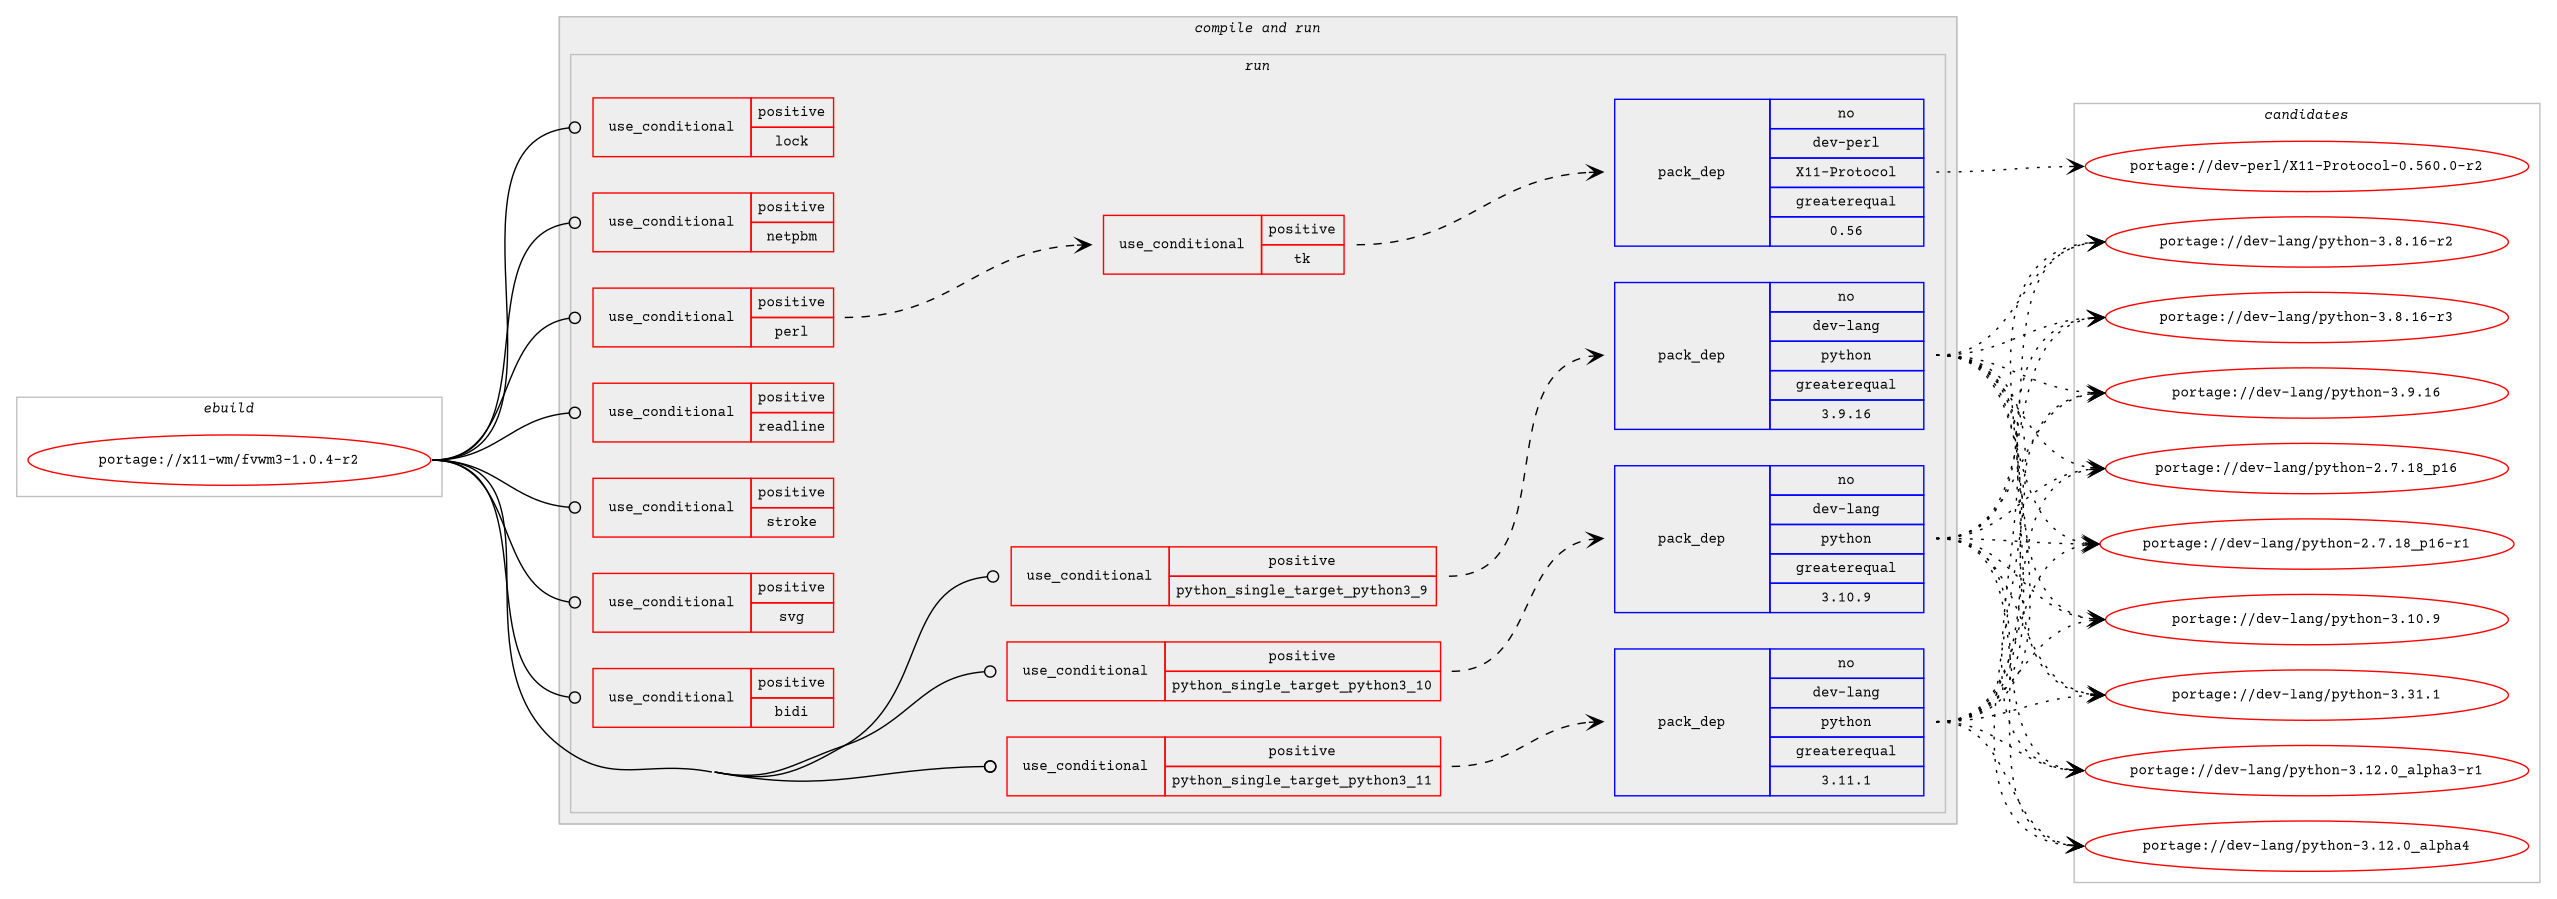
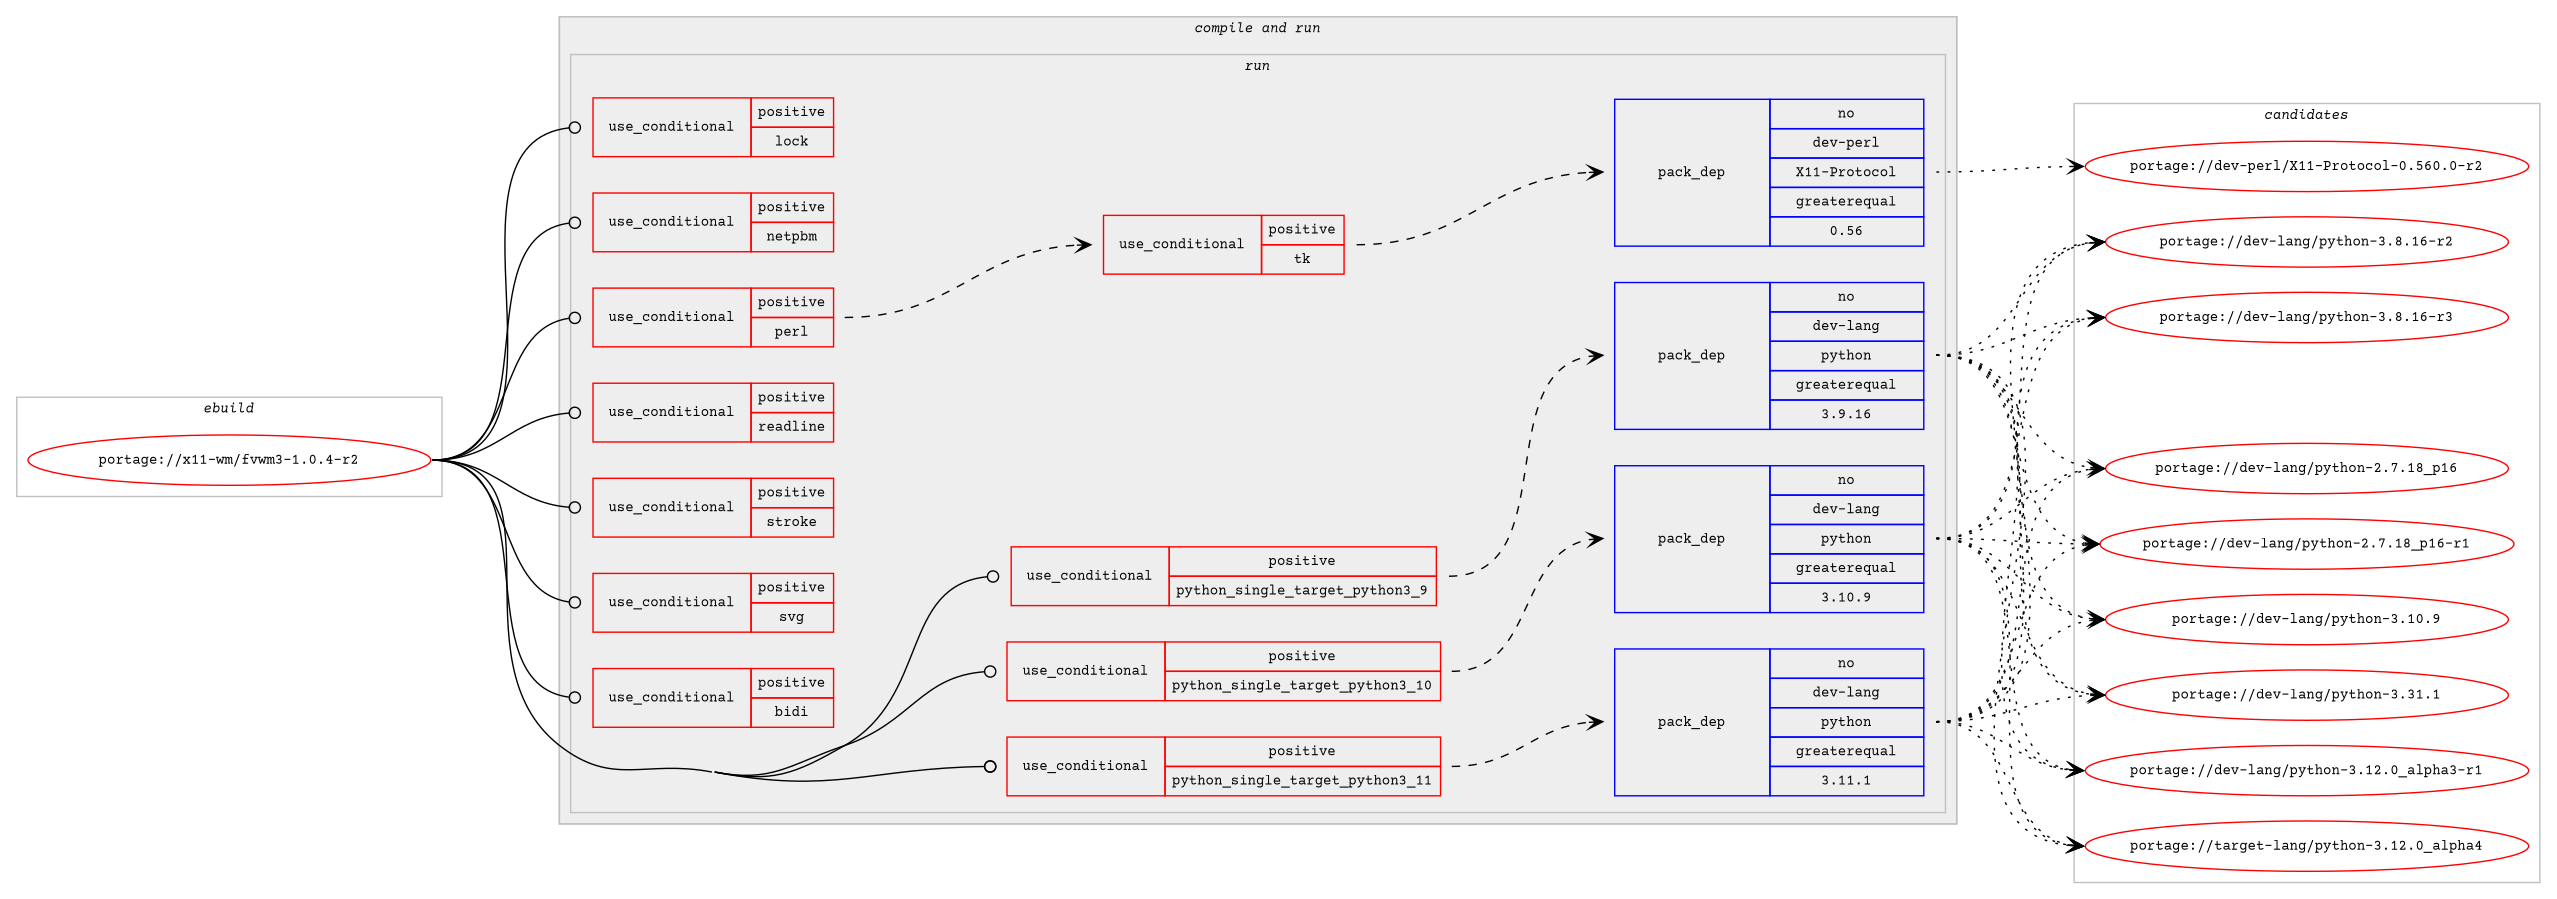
(2307, 393) -> none
(2307, 846) -> (2307, 846)
